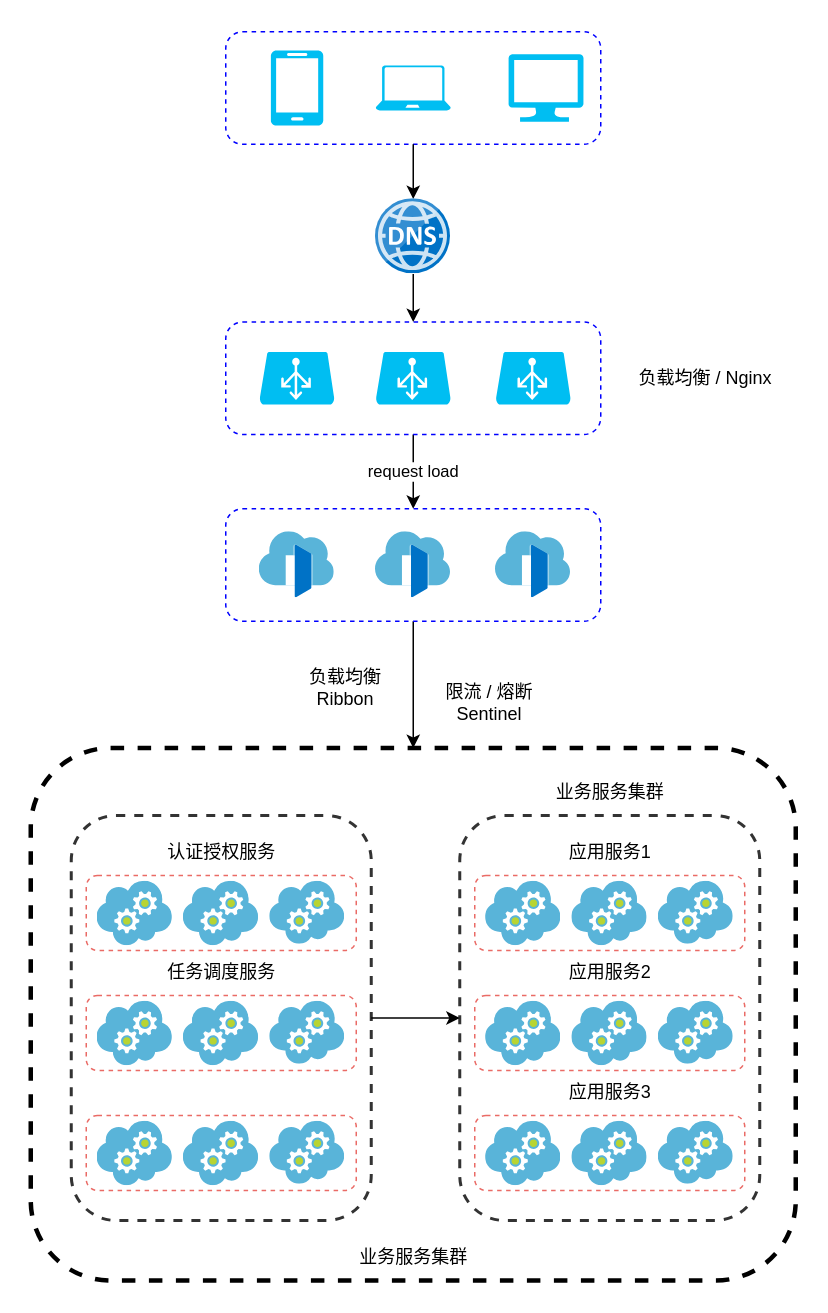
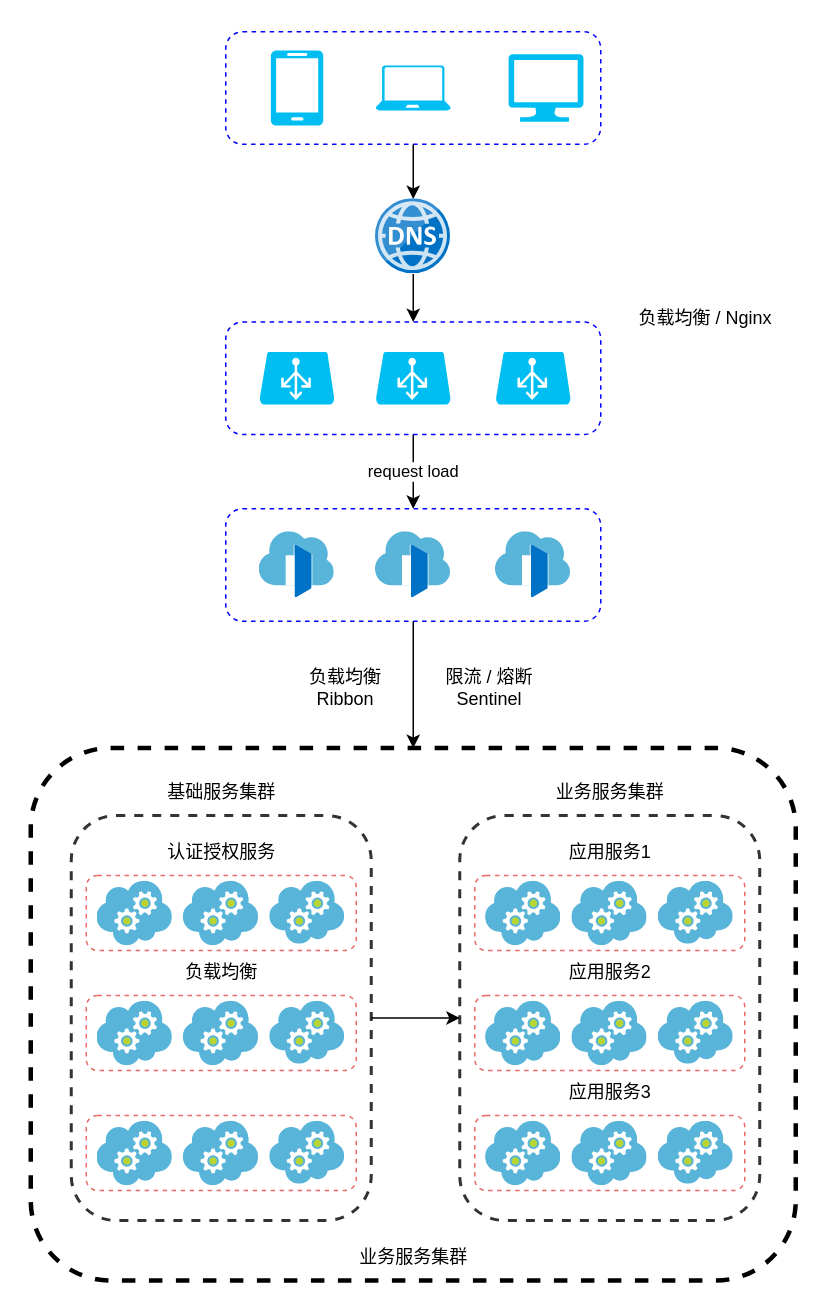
(706, 378) -> (706, 318)
(489, 703) -> (489, 688)
none -> (221, 793)
(222, 973) -> (222, 973)
